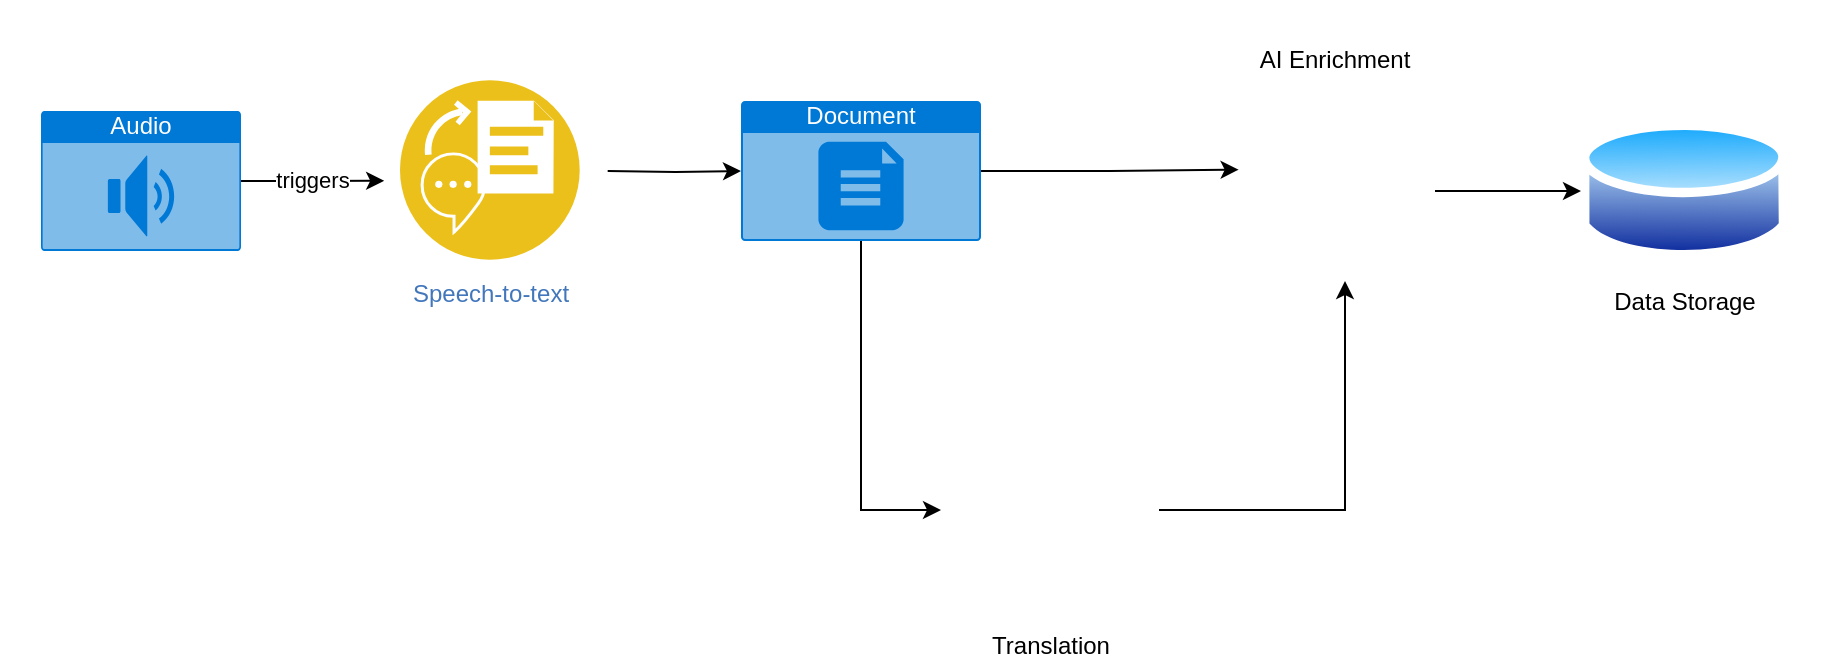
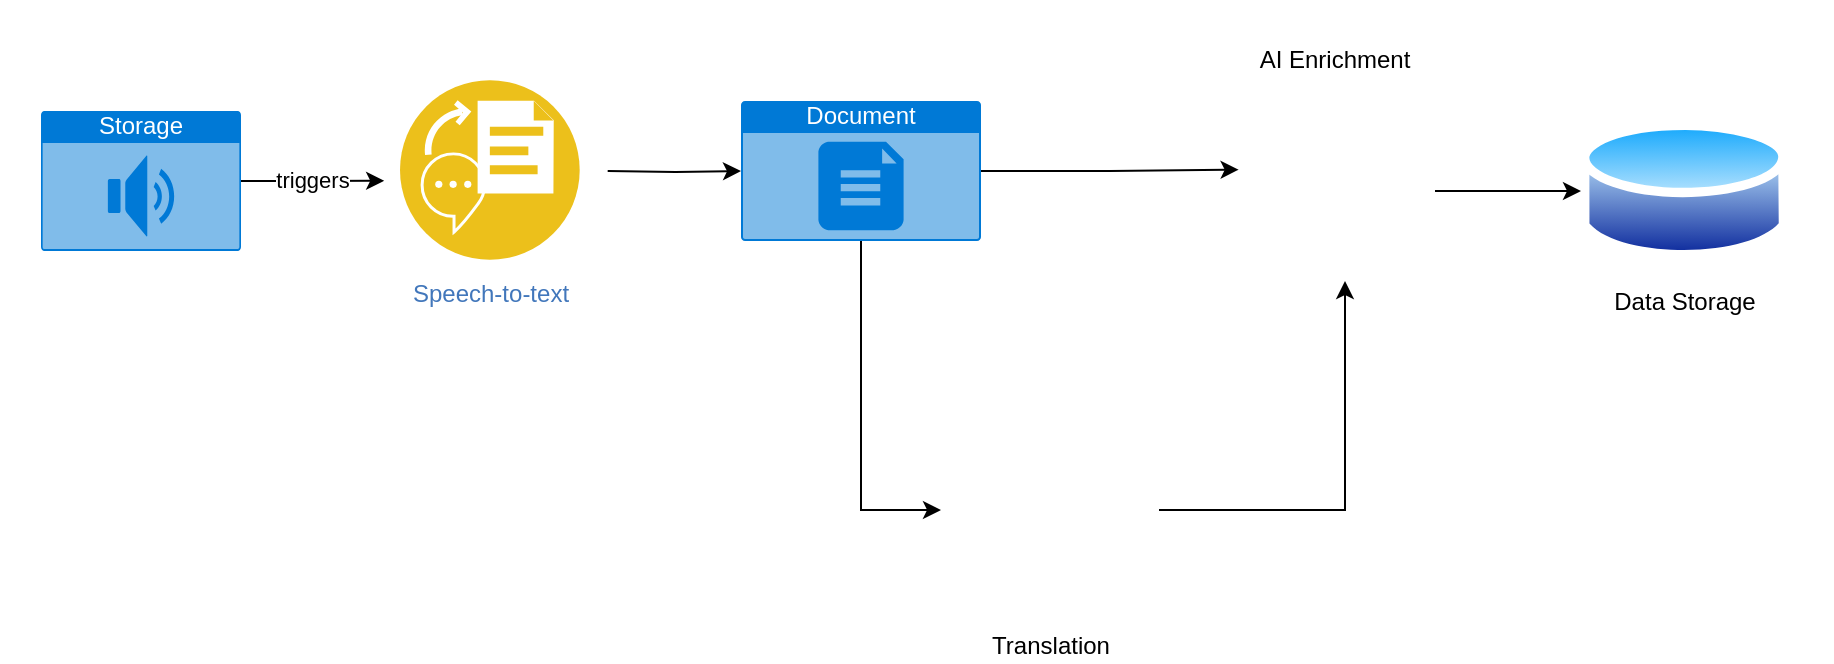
(142, 127) -> (142, 127)
